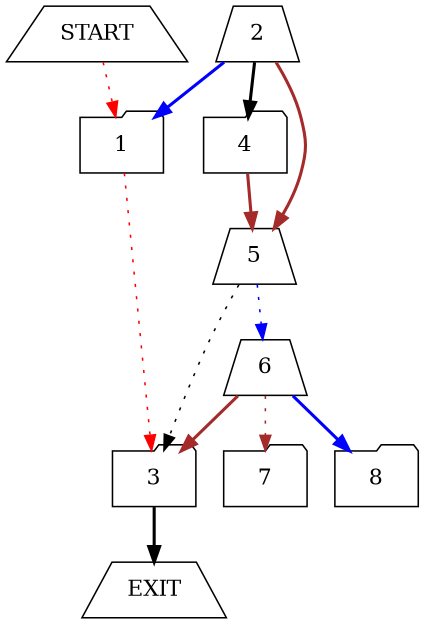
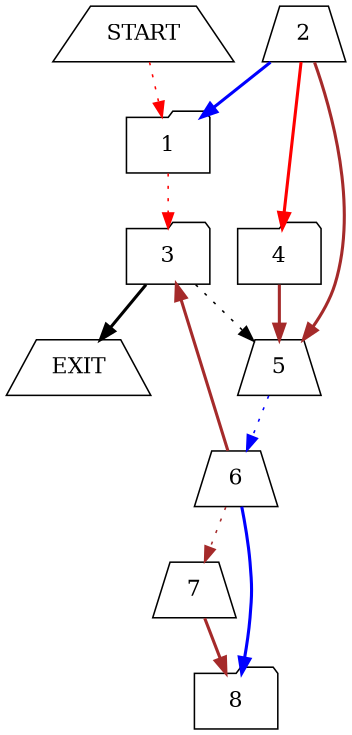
(252, 82) -> (293, 137)
(201, 359) -> (219, 307)
(265, 479) -> (194, 590)
none -> (213, 638)
